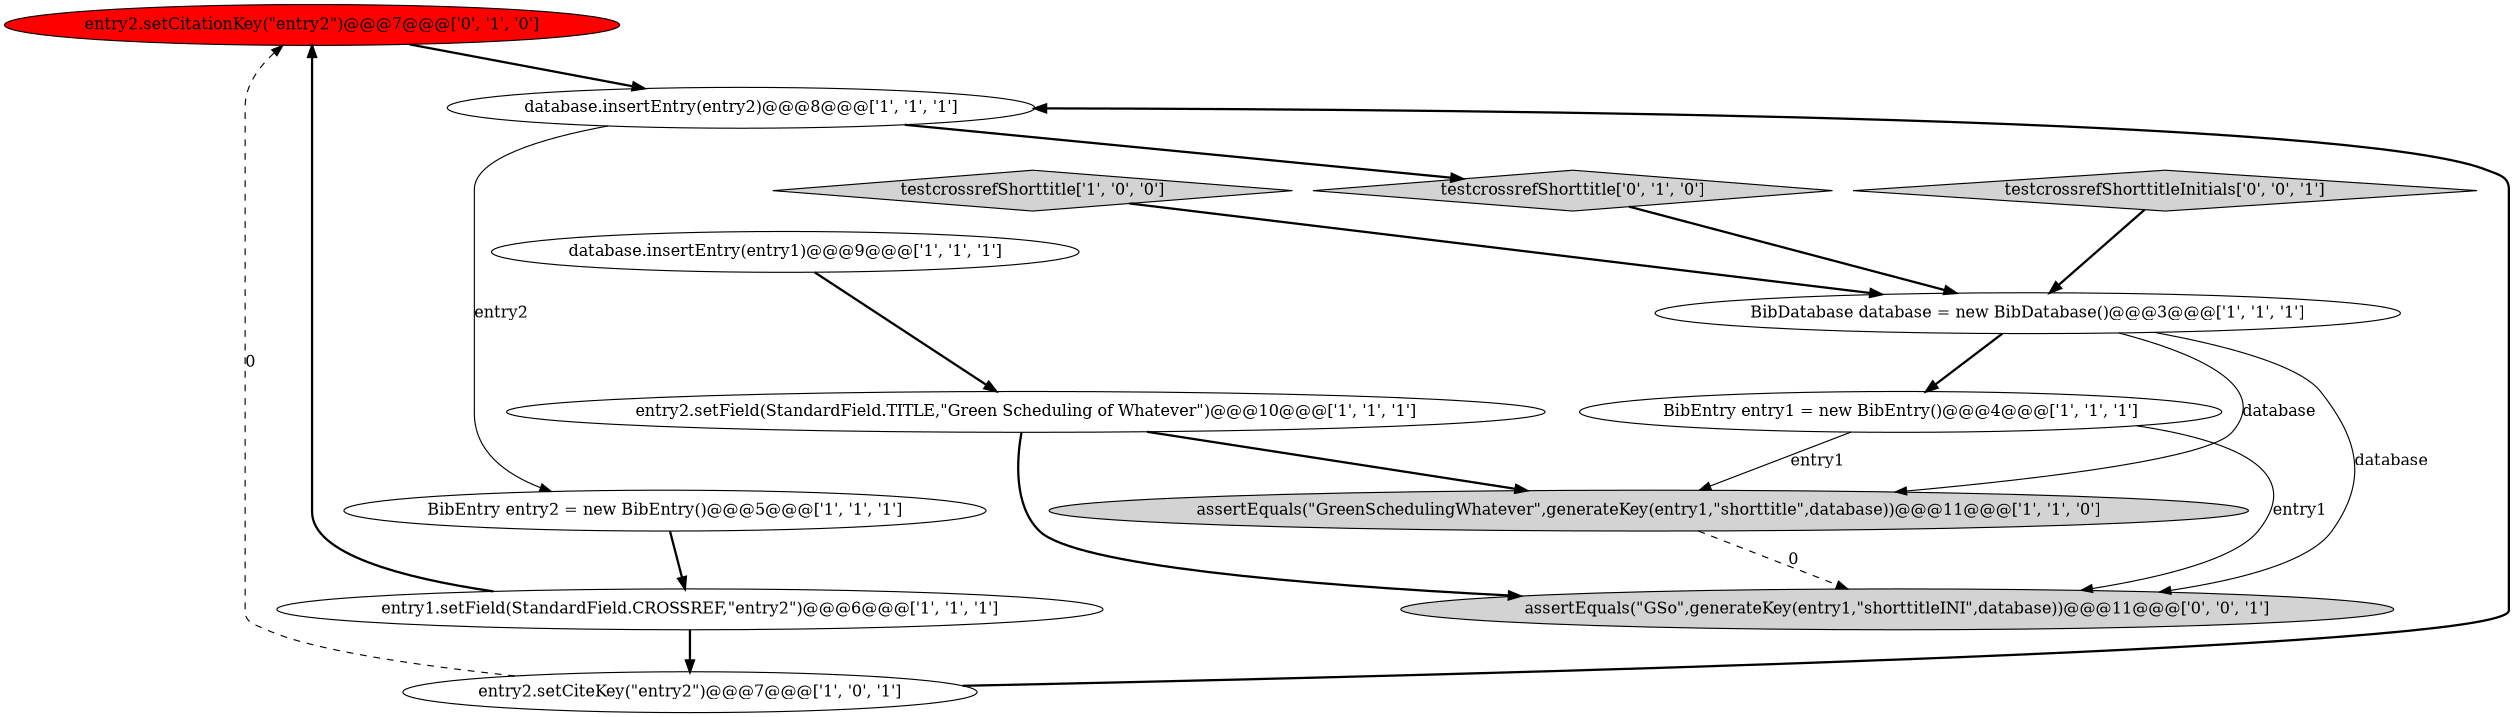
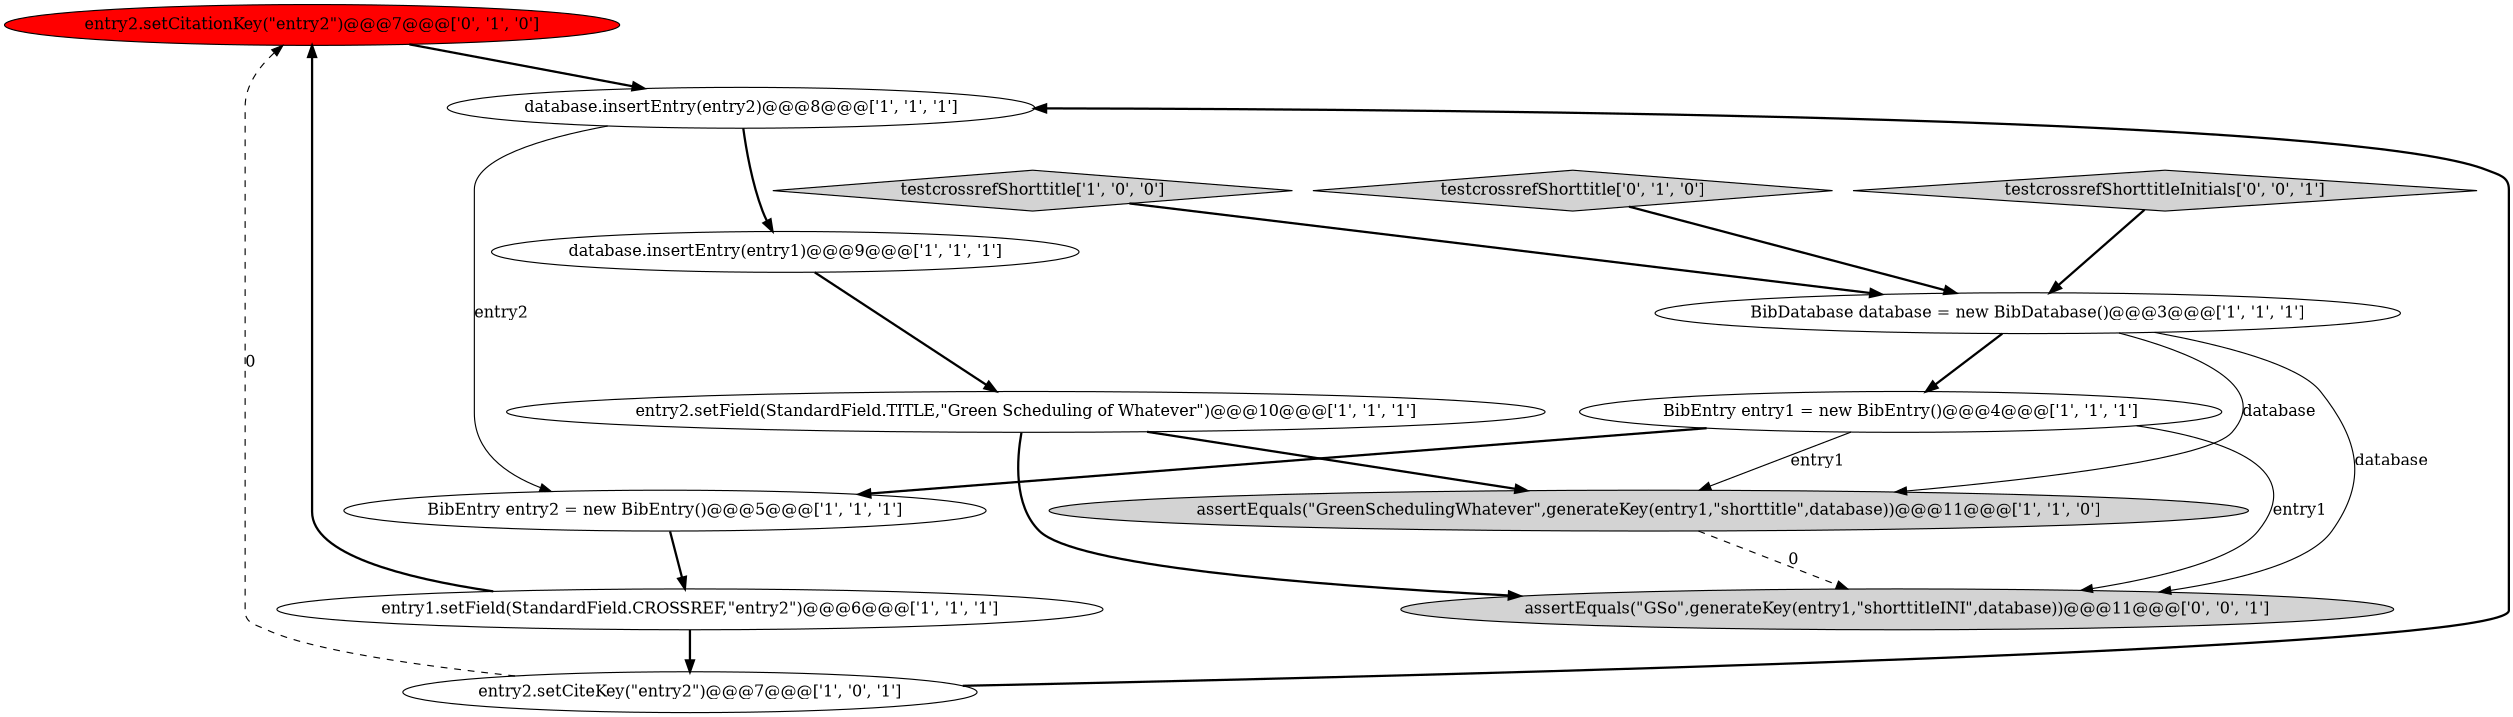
(1178, 151) -> (752, 175)
none -> (1289, 461)
